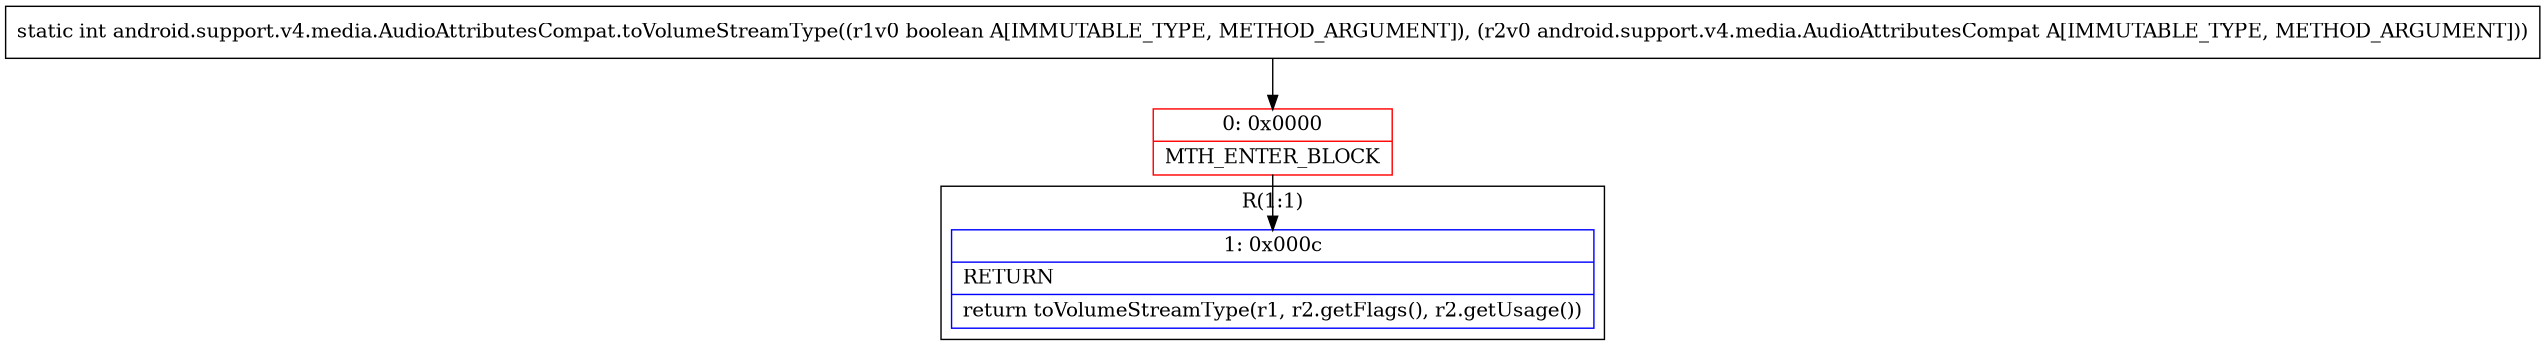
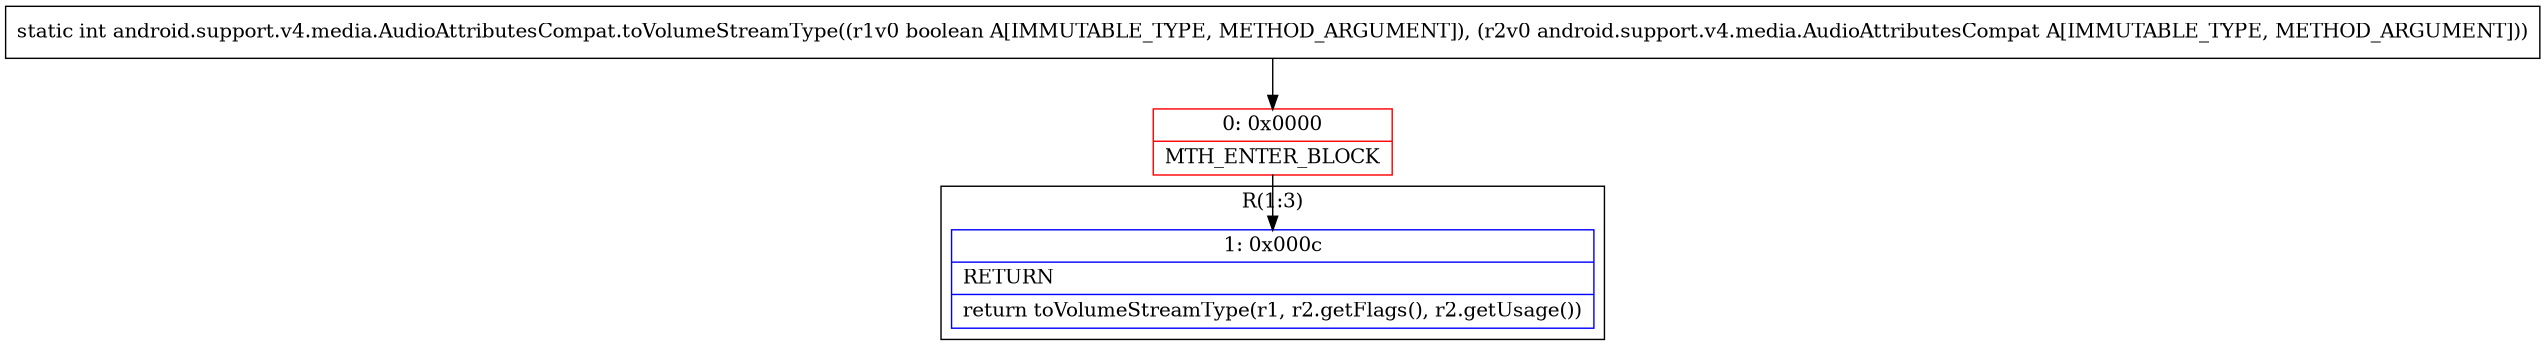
(1273, 202) -> (1273, 202)
